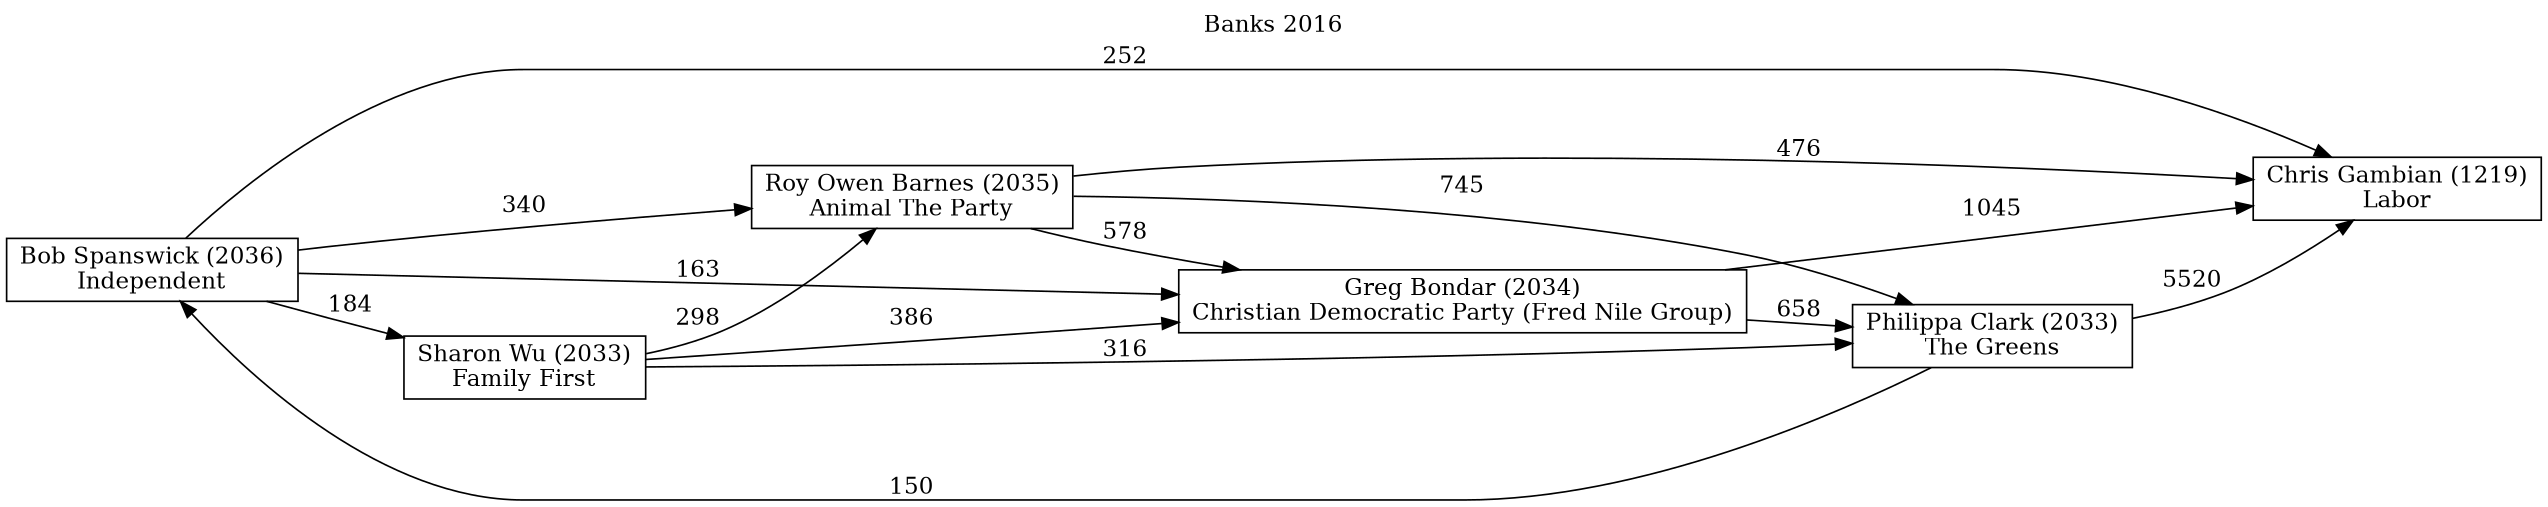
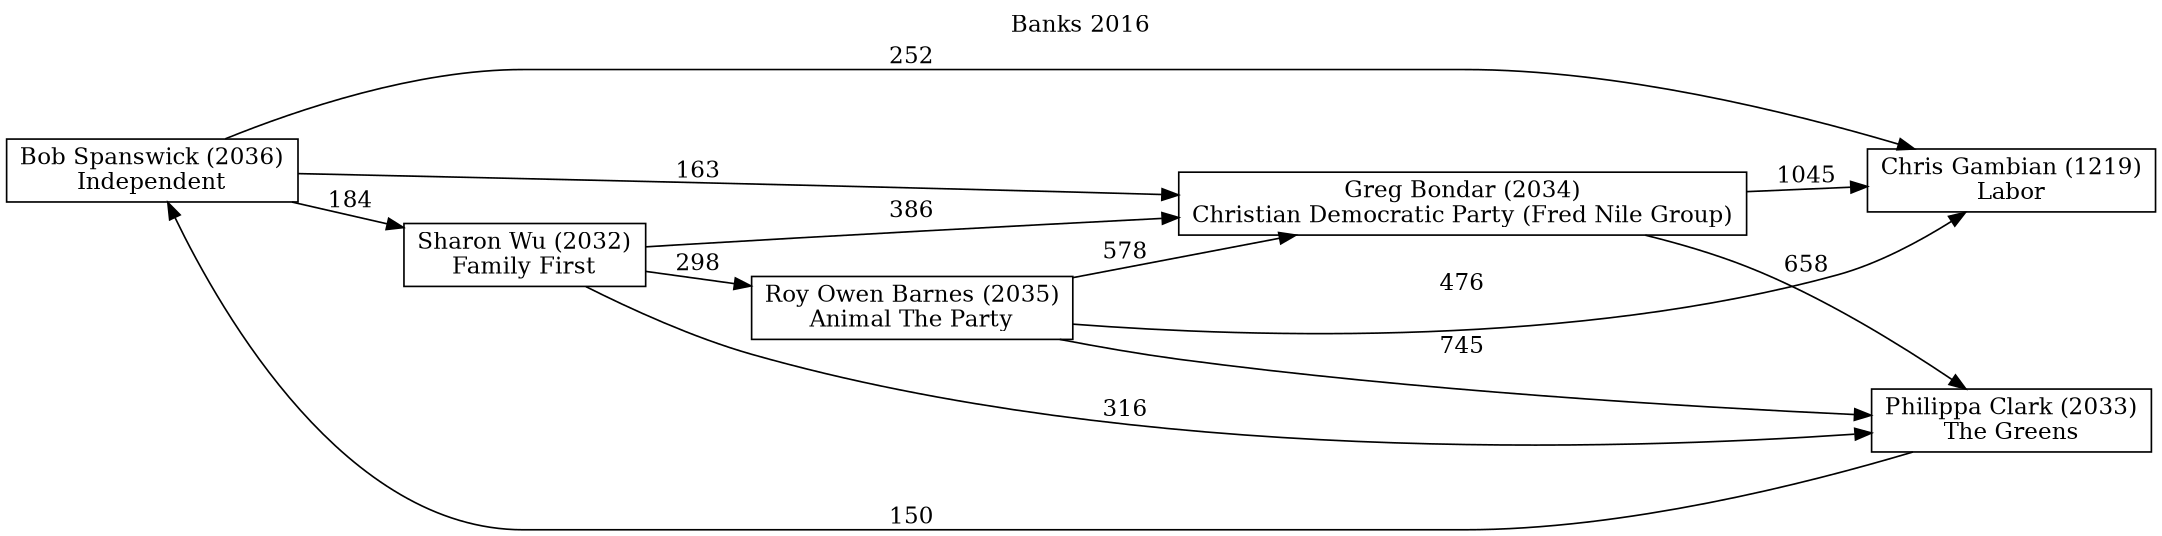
(516, 228) -> none
(2241, 286) -> none
(525, 368) -> (525, 255)
